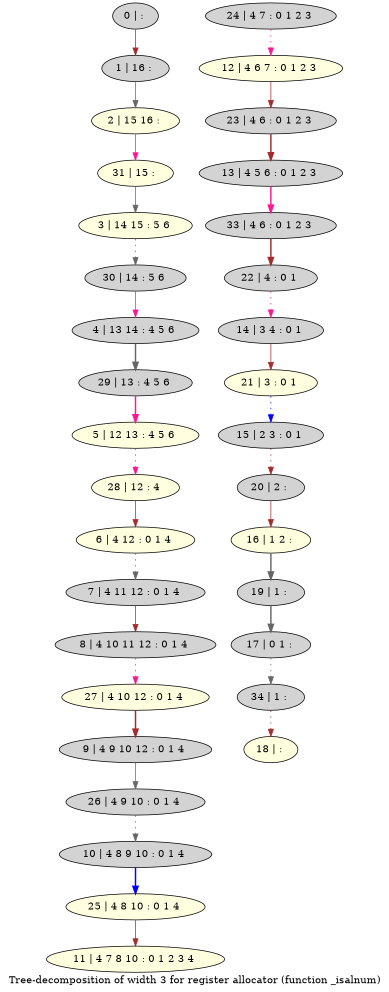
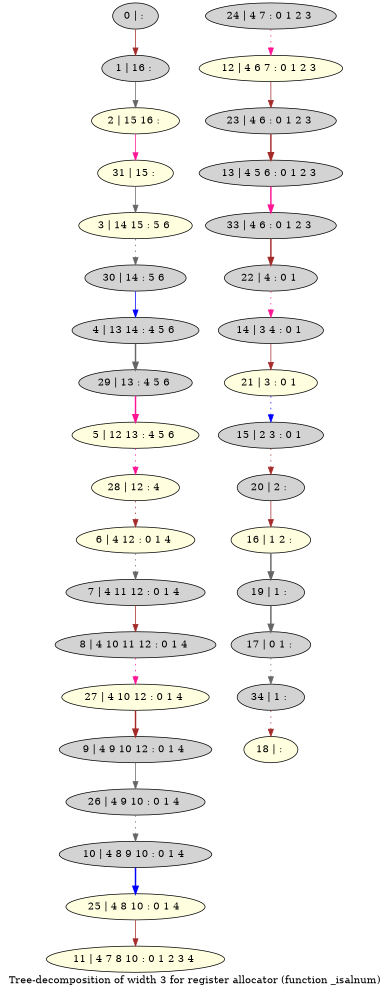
(136, 301) -> (136, 301)
(136, 510) -> (136, 510)
